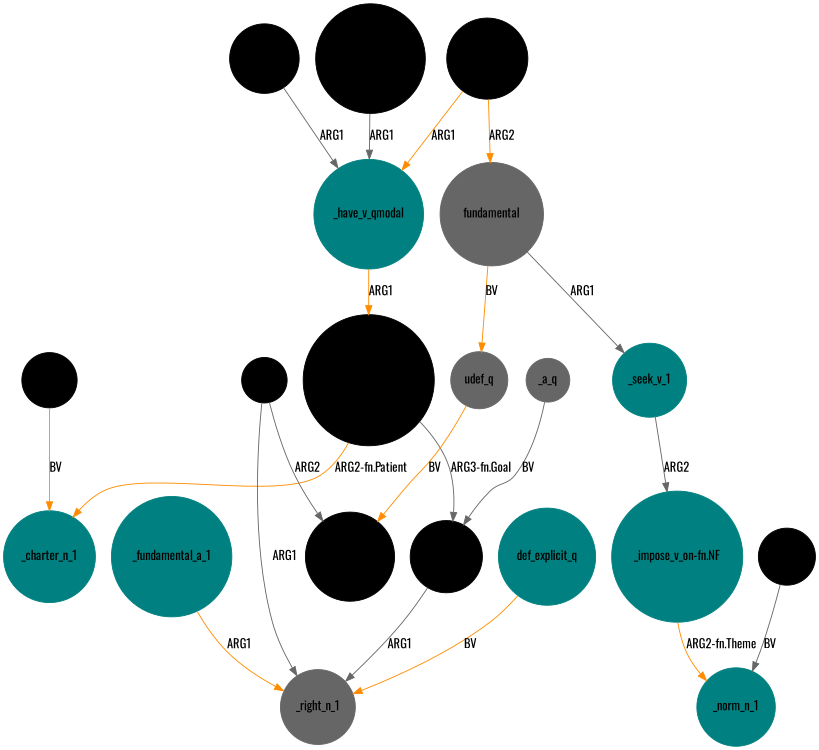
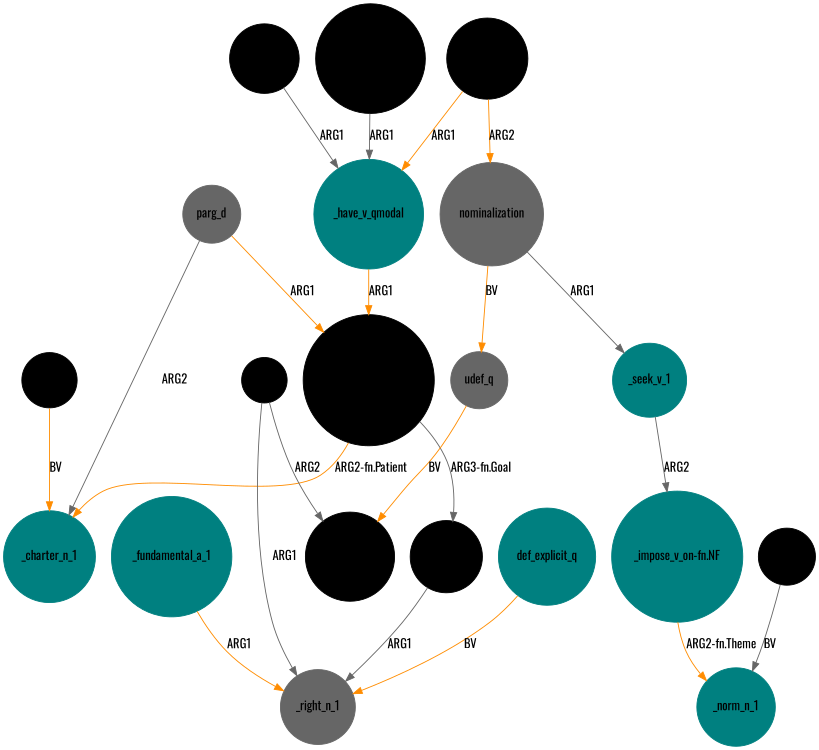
none -> (212, 214)
(492, 214) -> (492, 214)
(548, 380) -> none
